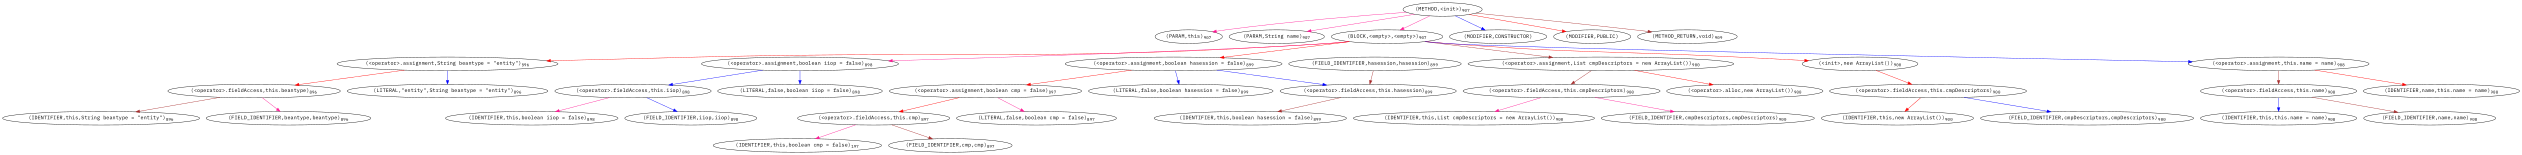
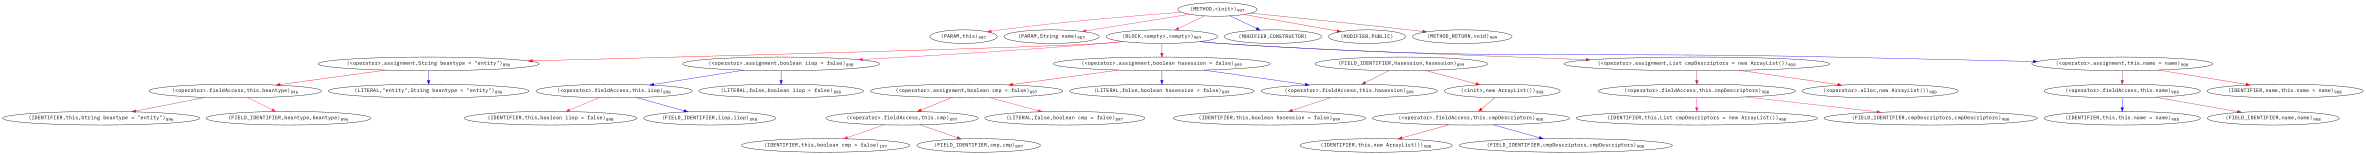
(1615, 52) -> (1450, 77)
